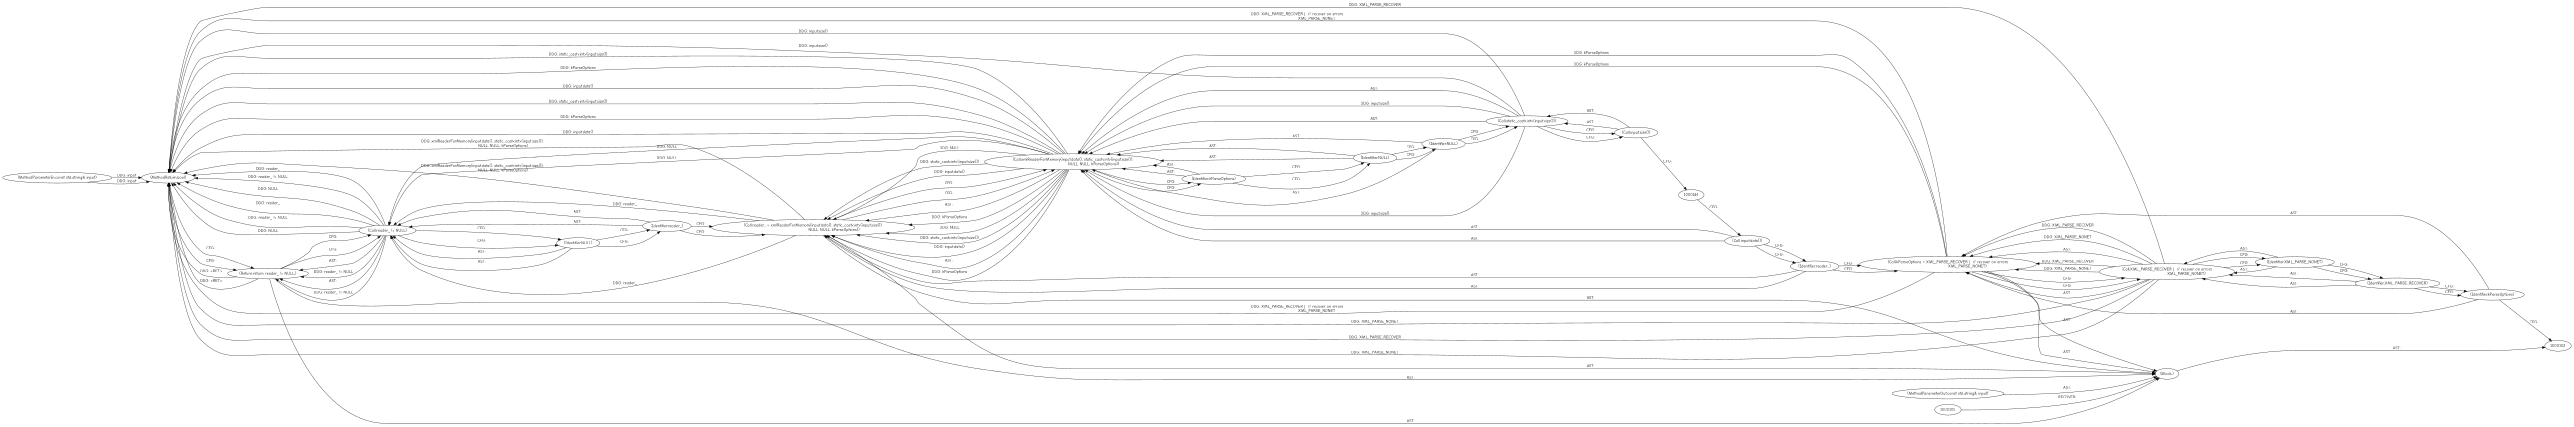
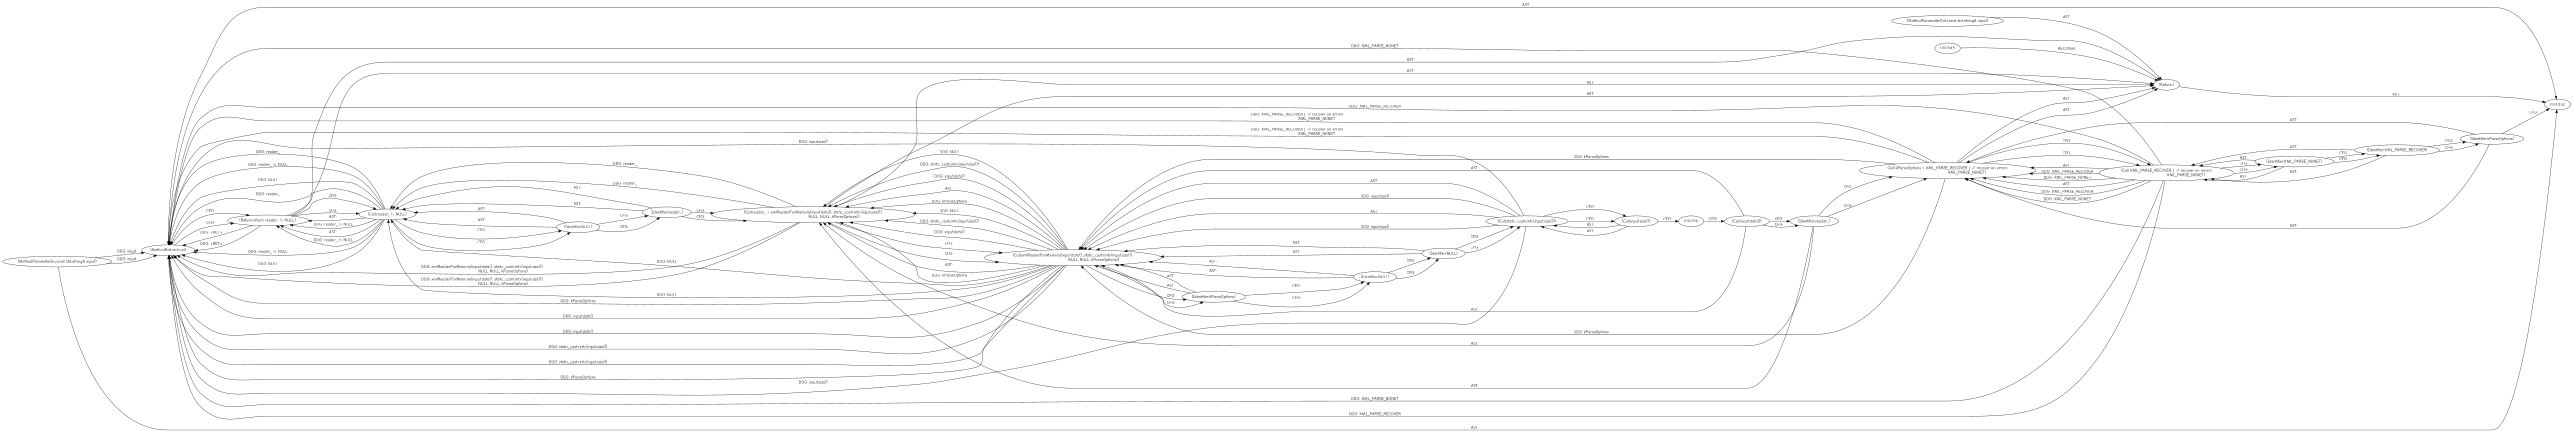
none -> (1300, 7)
(1691, 195) -> (1691, 221)
(2167, 374) -> (2167, 85)
(1948, 410) -> (1948, 48)
none -> (1388, 430)
